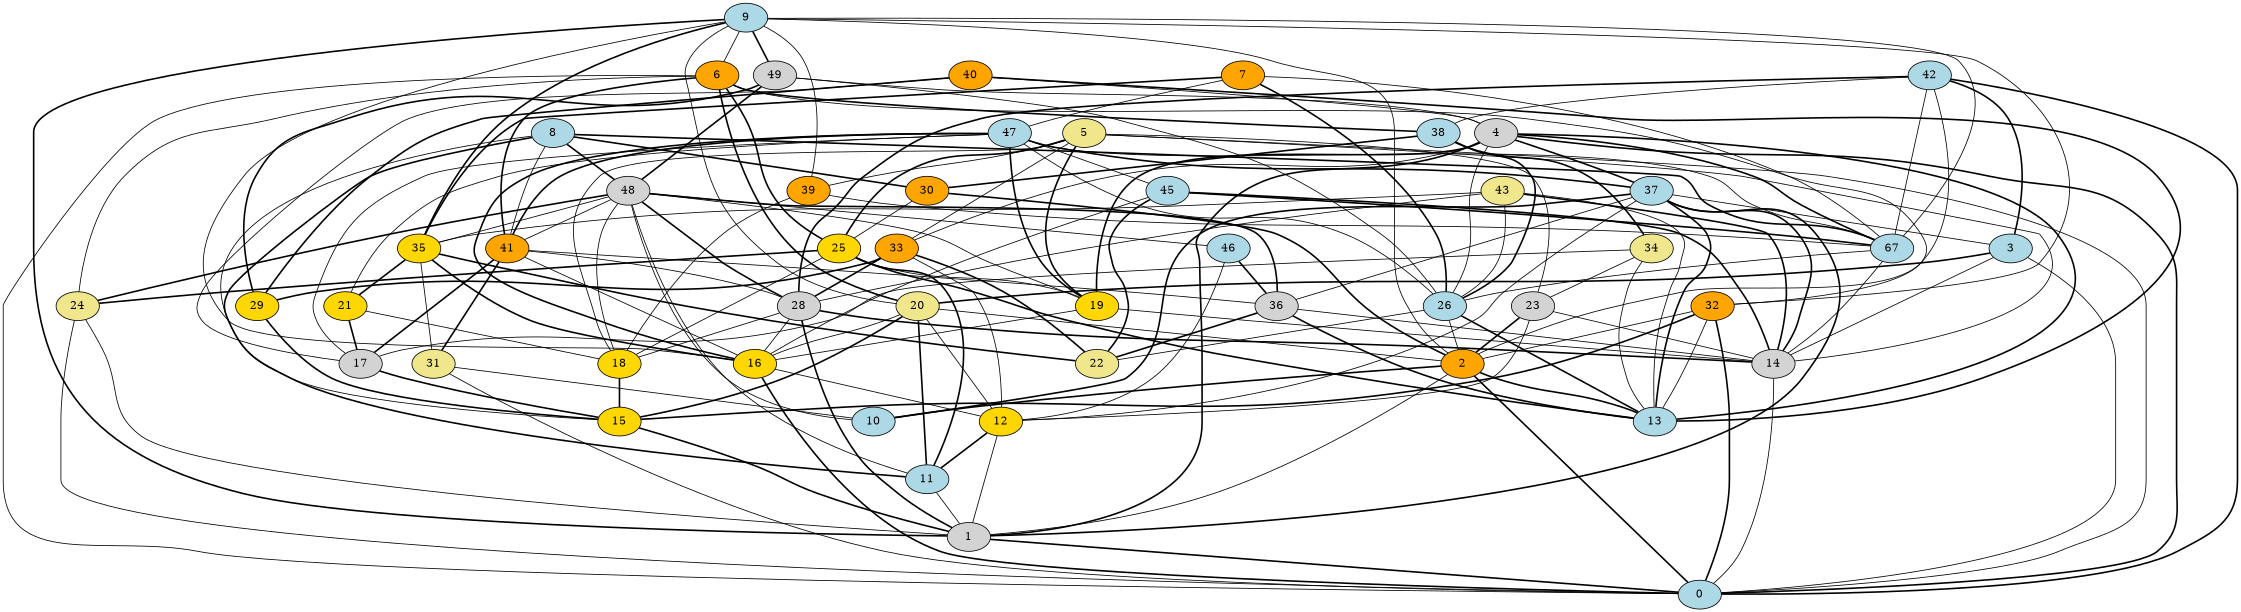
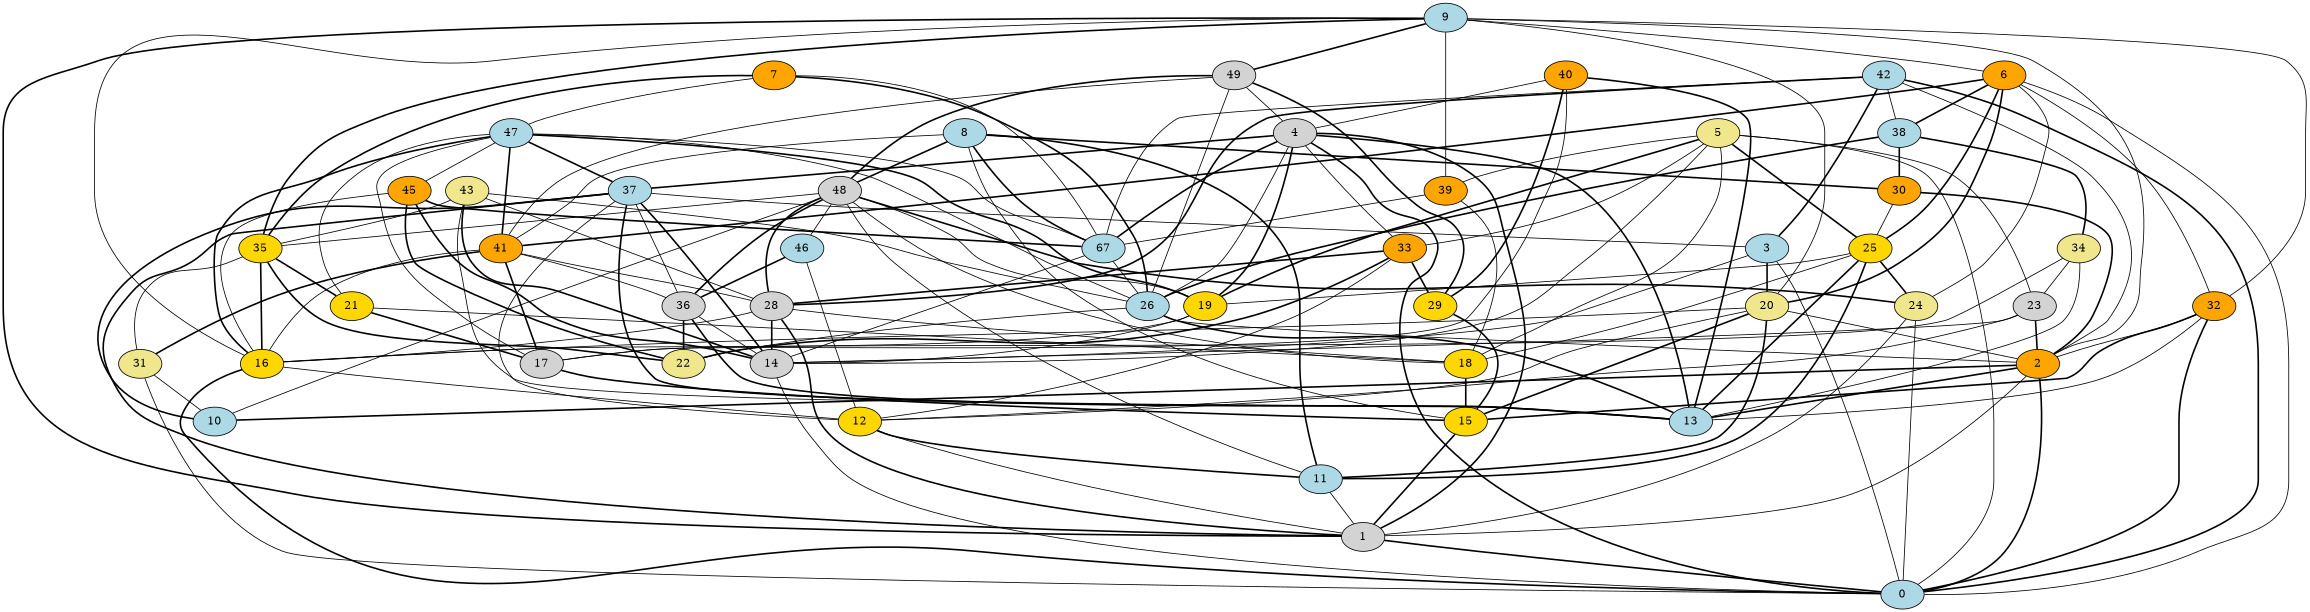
(1465, 24) -> none
(1168, 191) -> (410, 191)
(583, 213) -> (845, 112)
